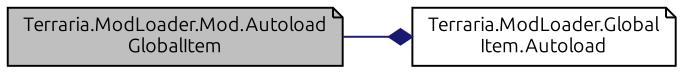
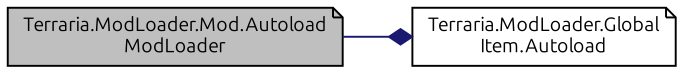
(175, 37) -> (175, 37)
